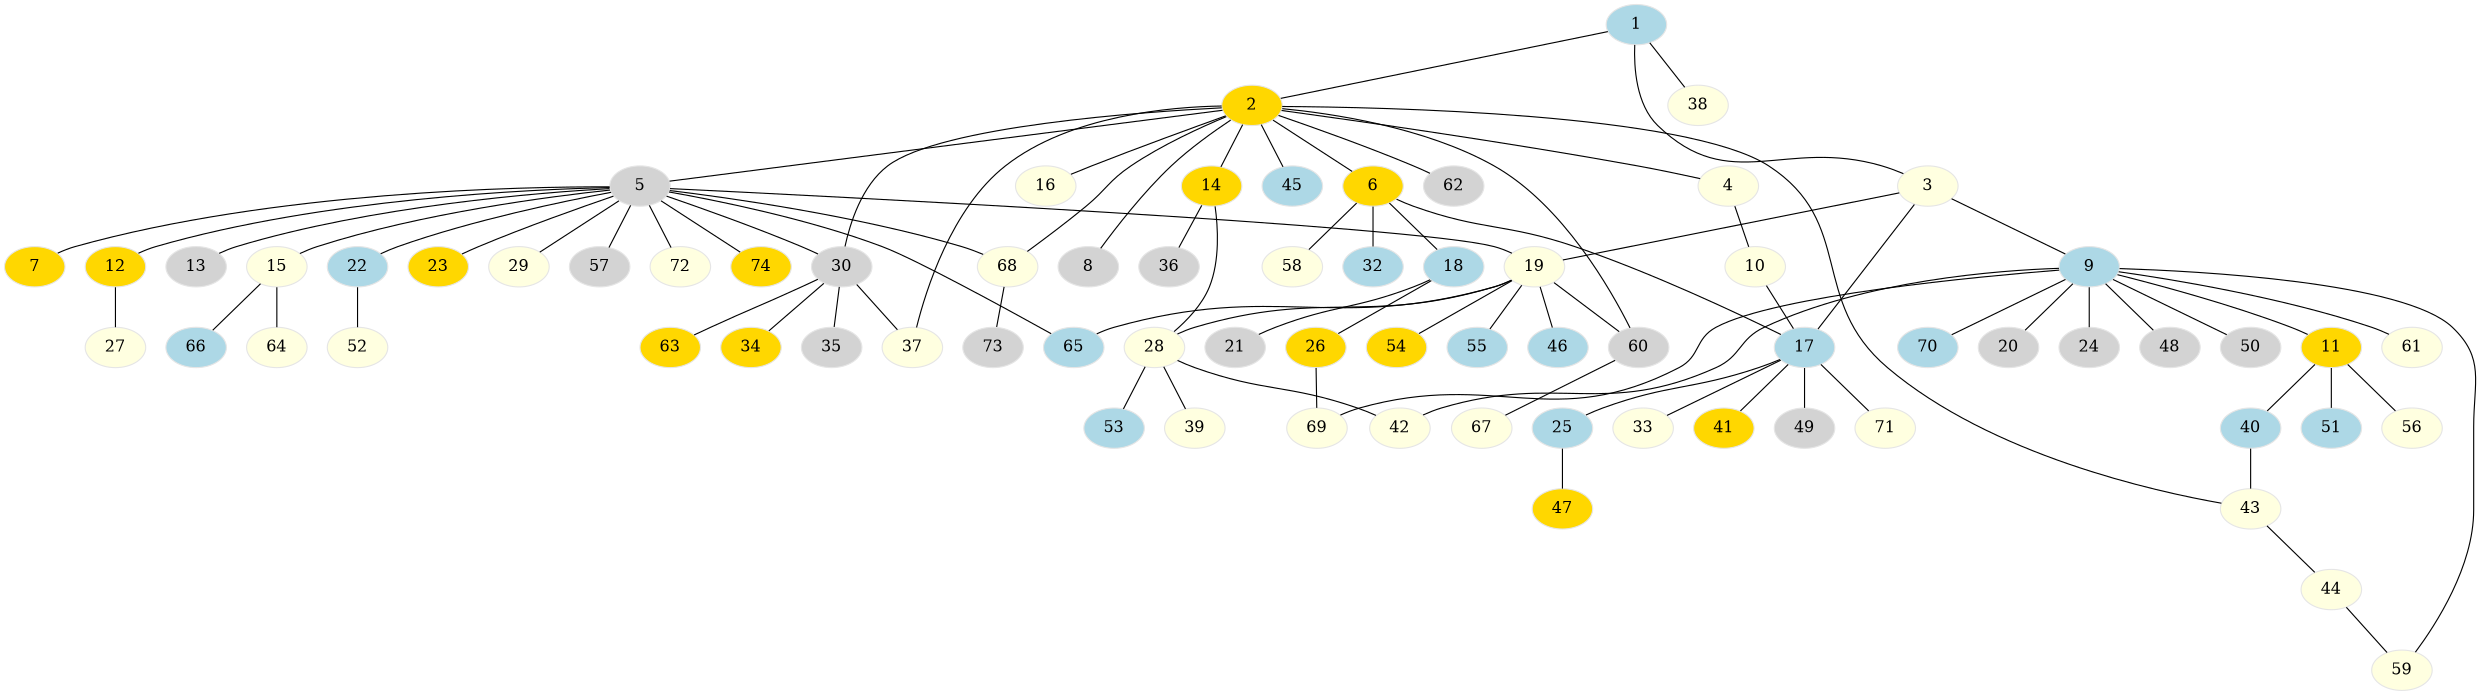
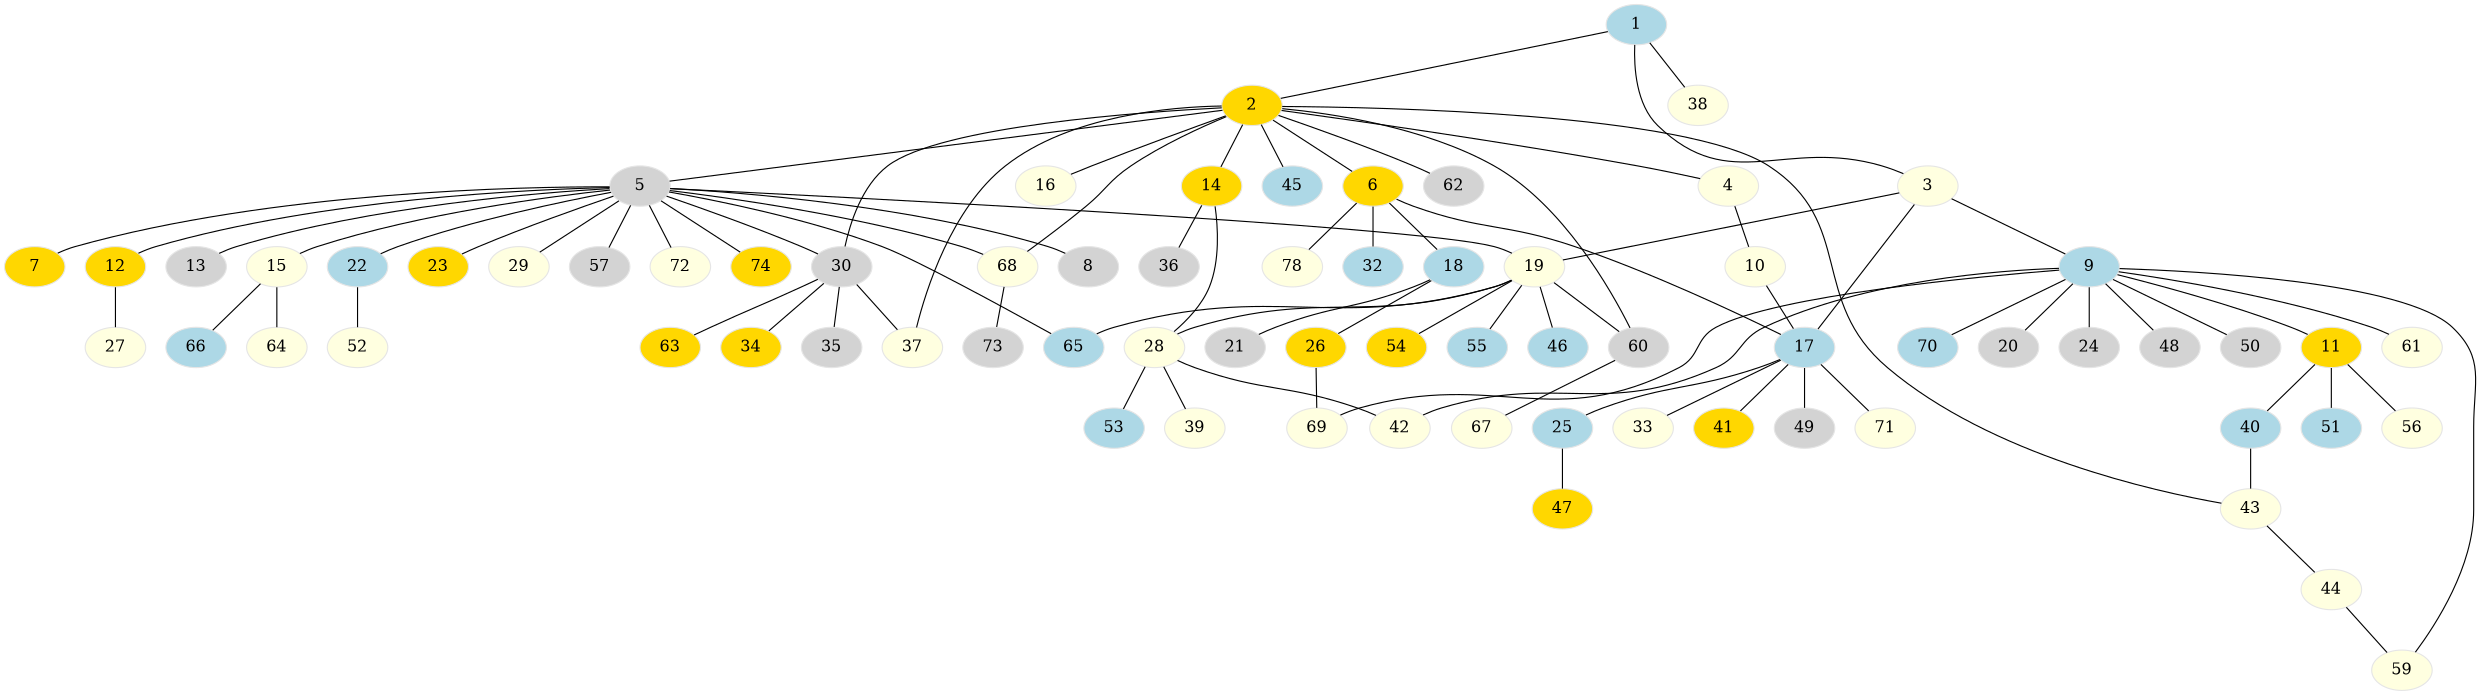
(1159, 178) -> (870, 209)
(1292, 267) -> (1292, 267)
